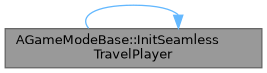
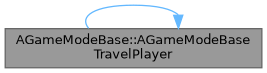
(134, 48) -> (134, 48)
